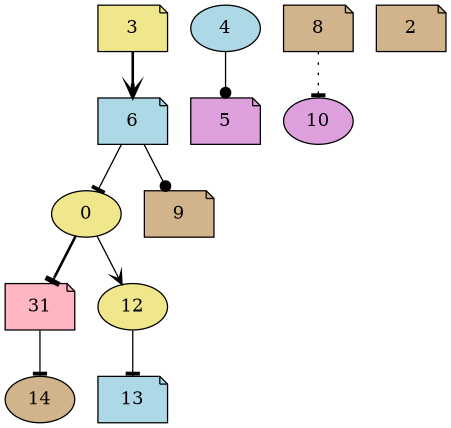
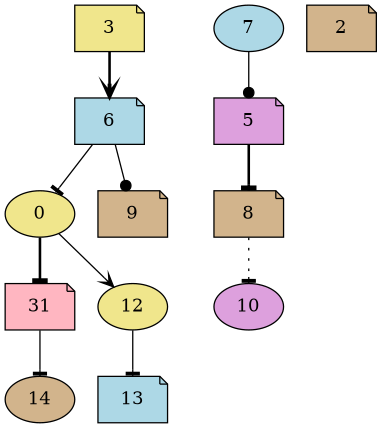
(226, 28) -> (249, 28)
none -> (249, 164)
